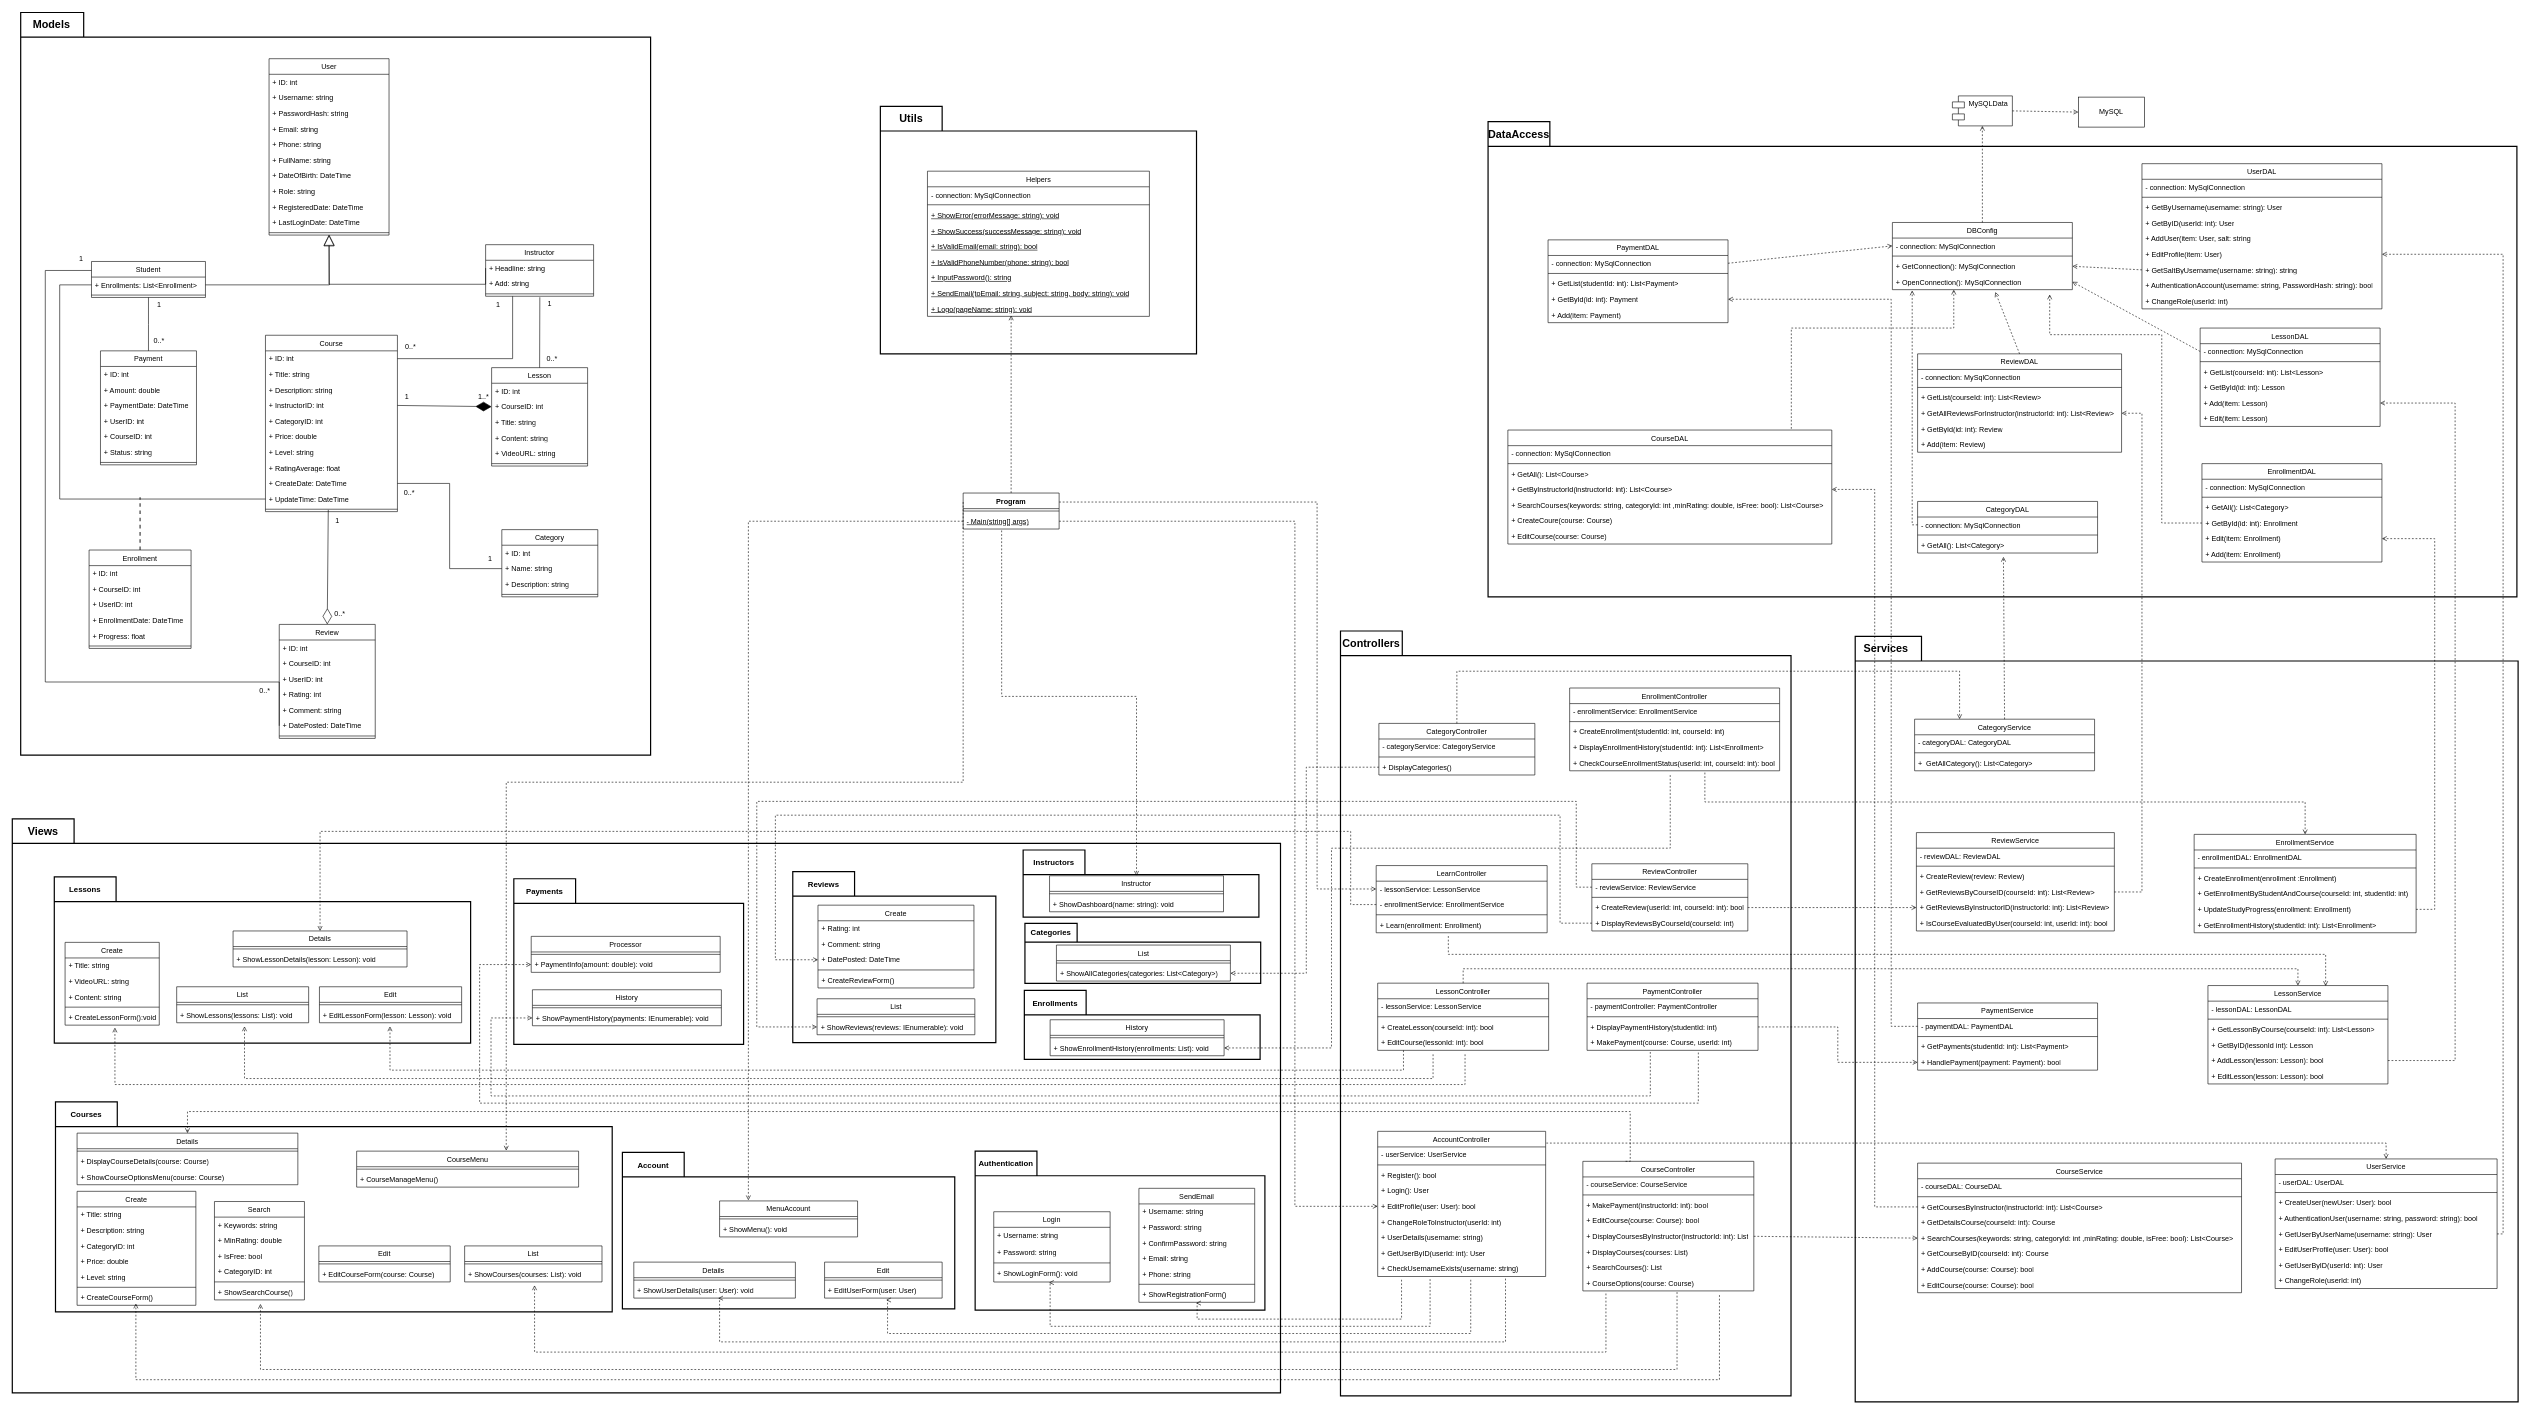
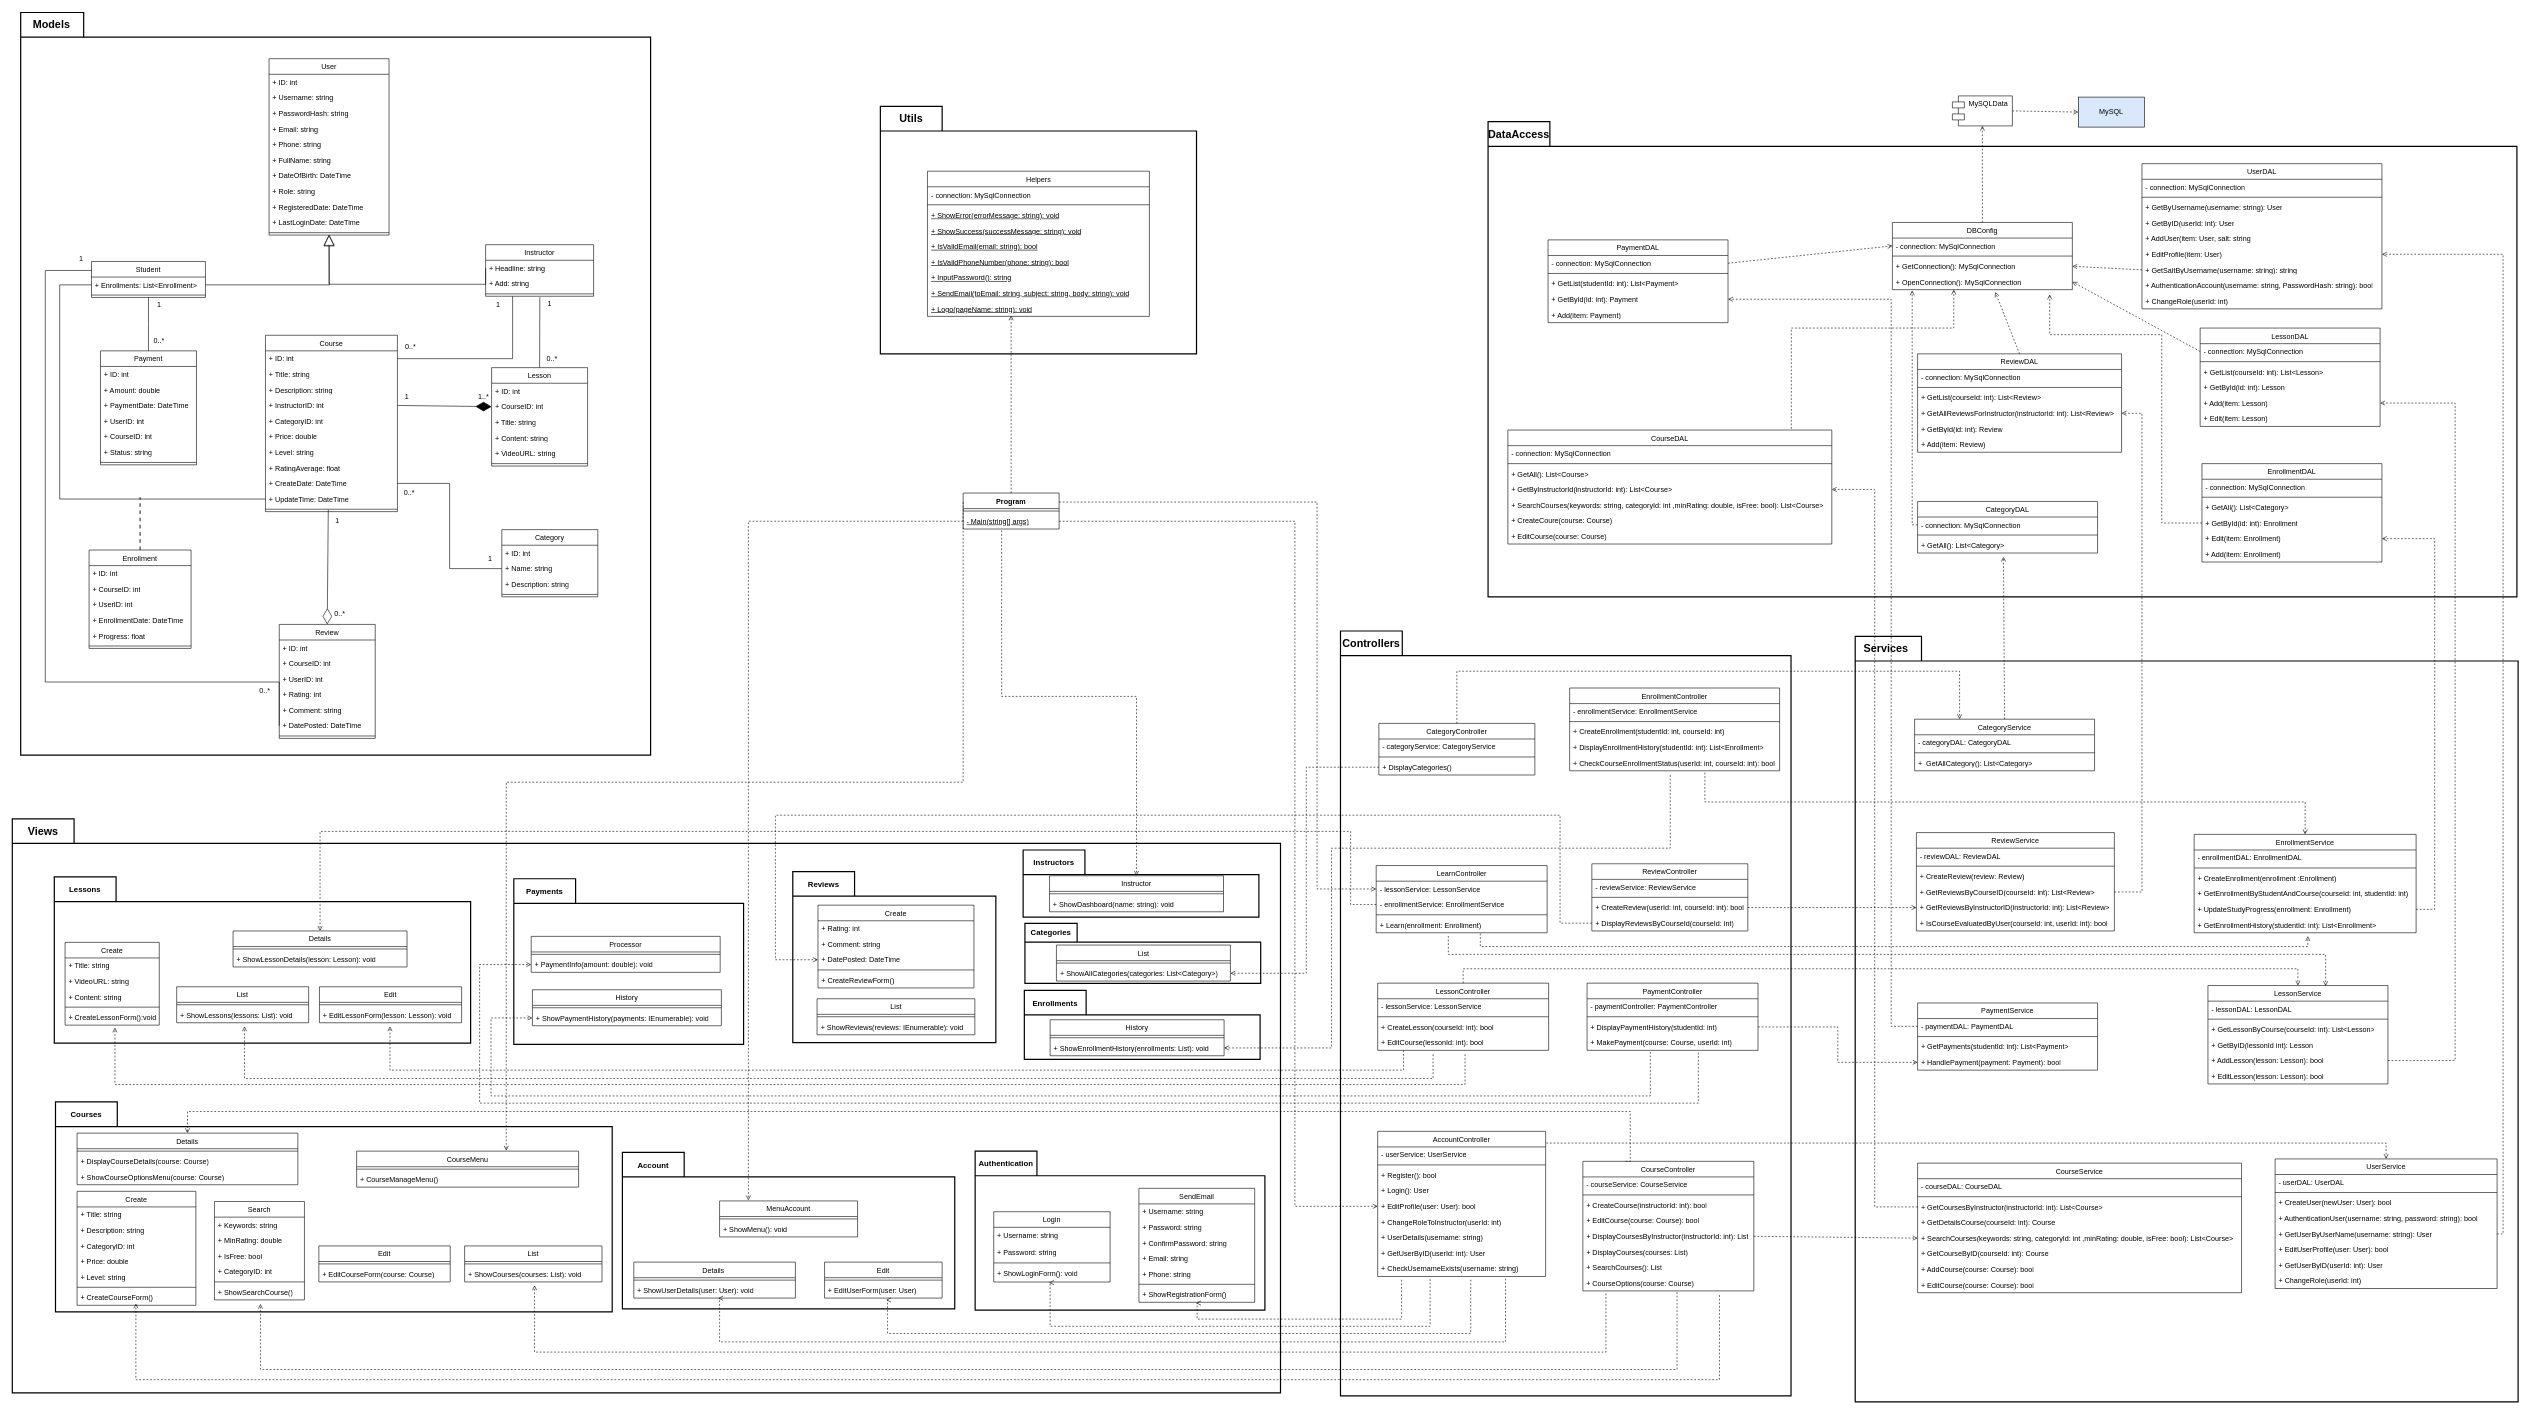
(2112, 112) -> (2112, 112)
(1075, 801) -> none
none -> (1893, 947)
(1656, 1206) -> (1658, 1206)
